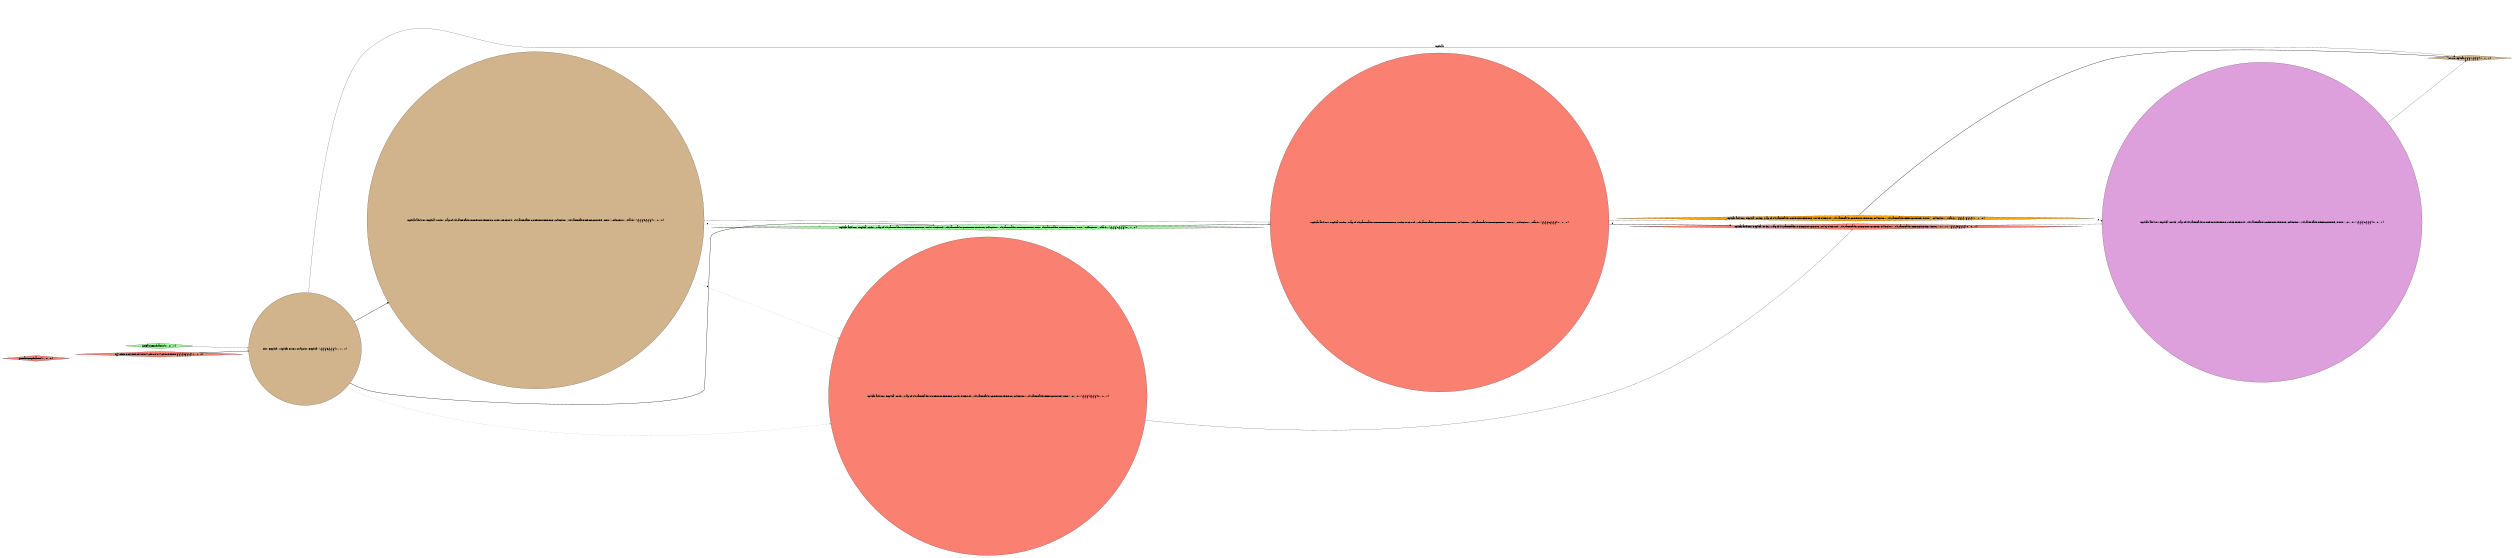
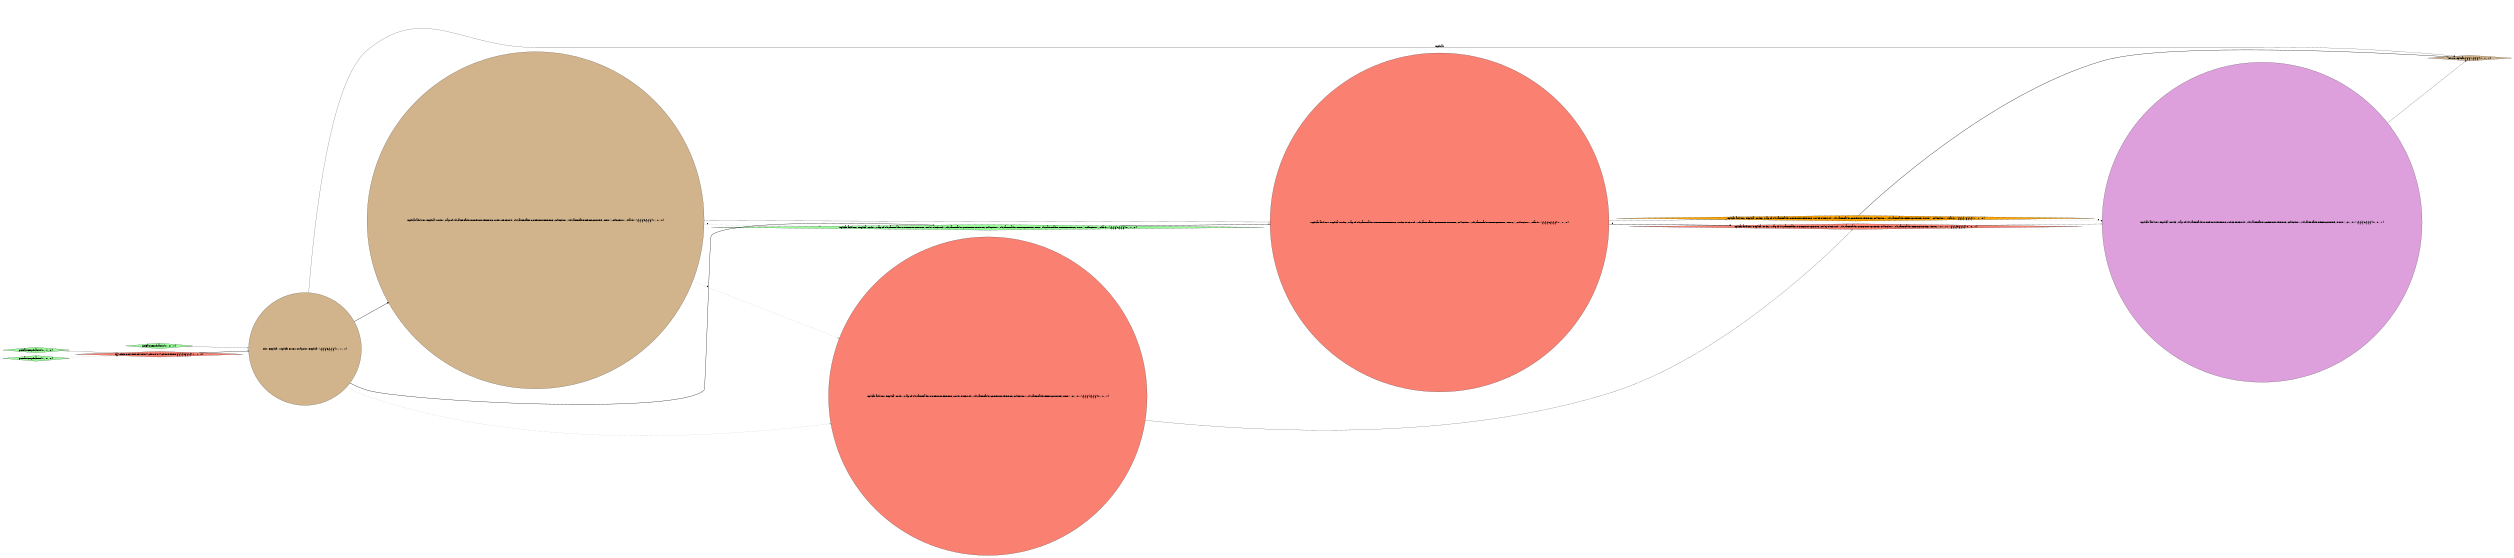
none -> (36, 350)
(36, 358) -> (36, 358)
